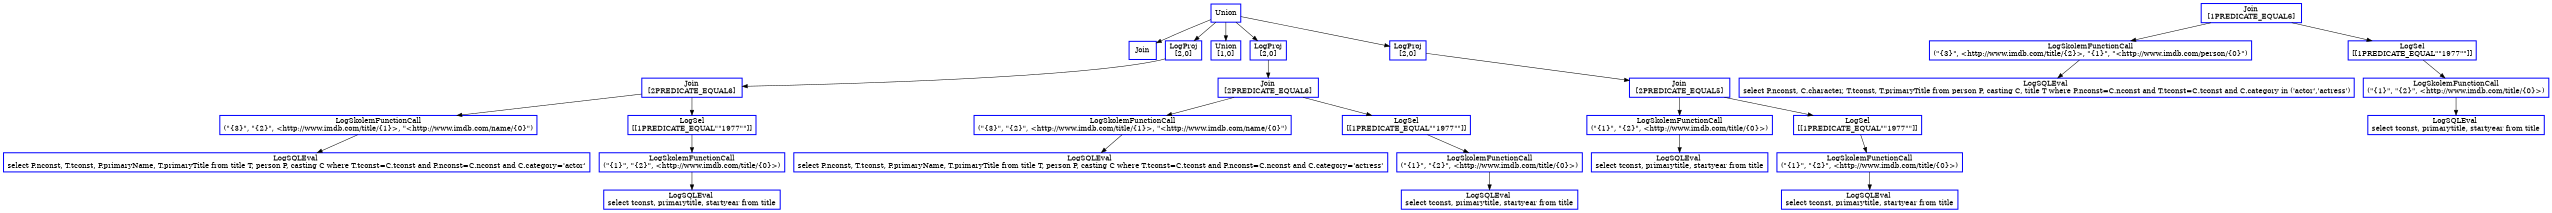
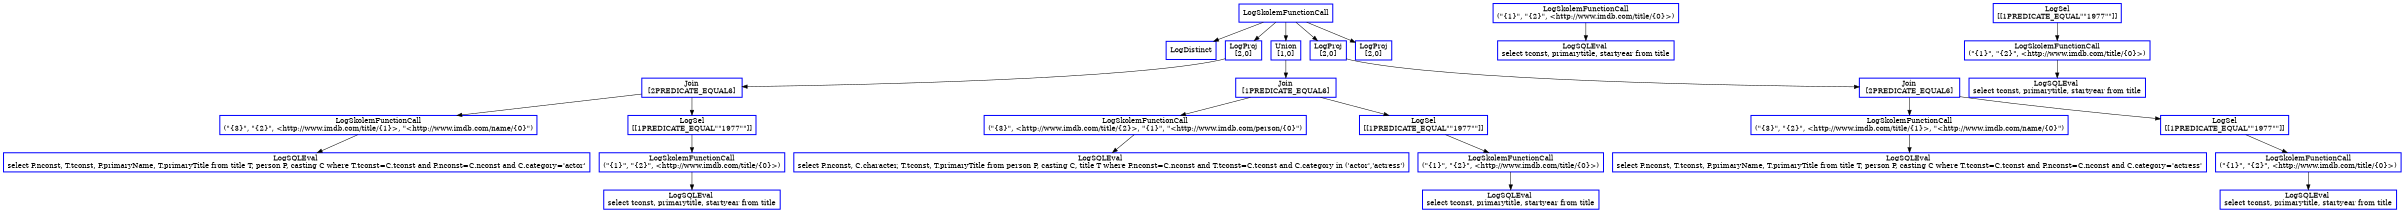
(1226, 13) -> (1286, 13)
(1143, 50) -> (1191, 50)
none -> (1286, 66)
(1680, 88) -> none
